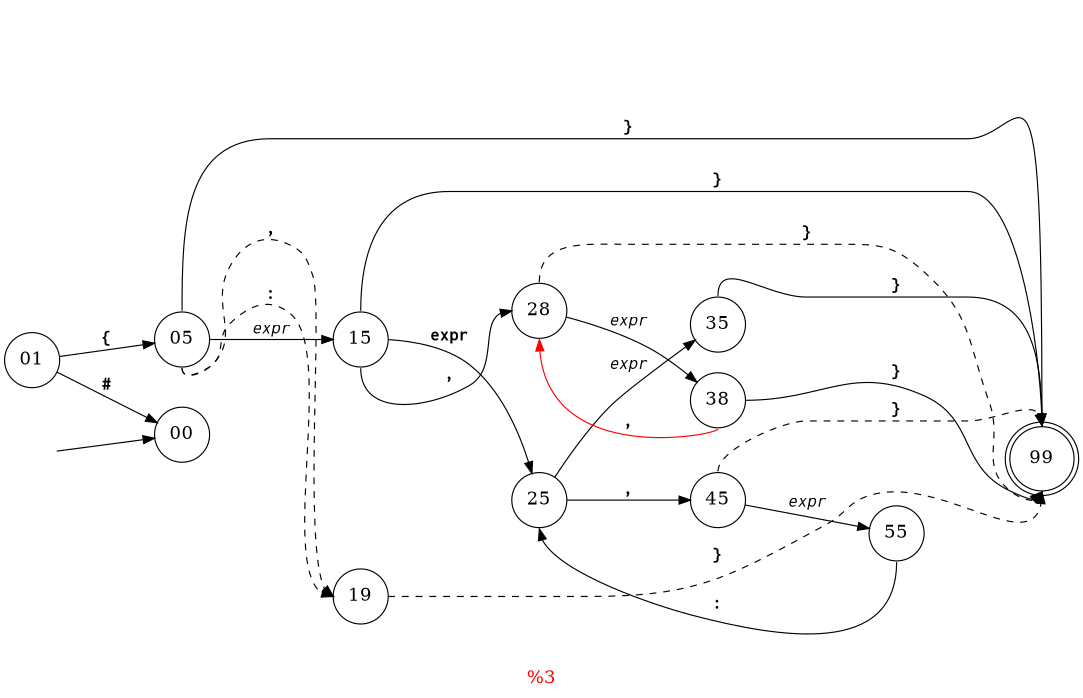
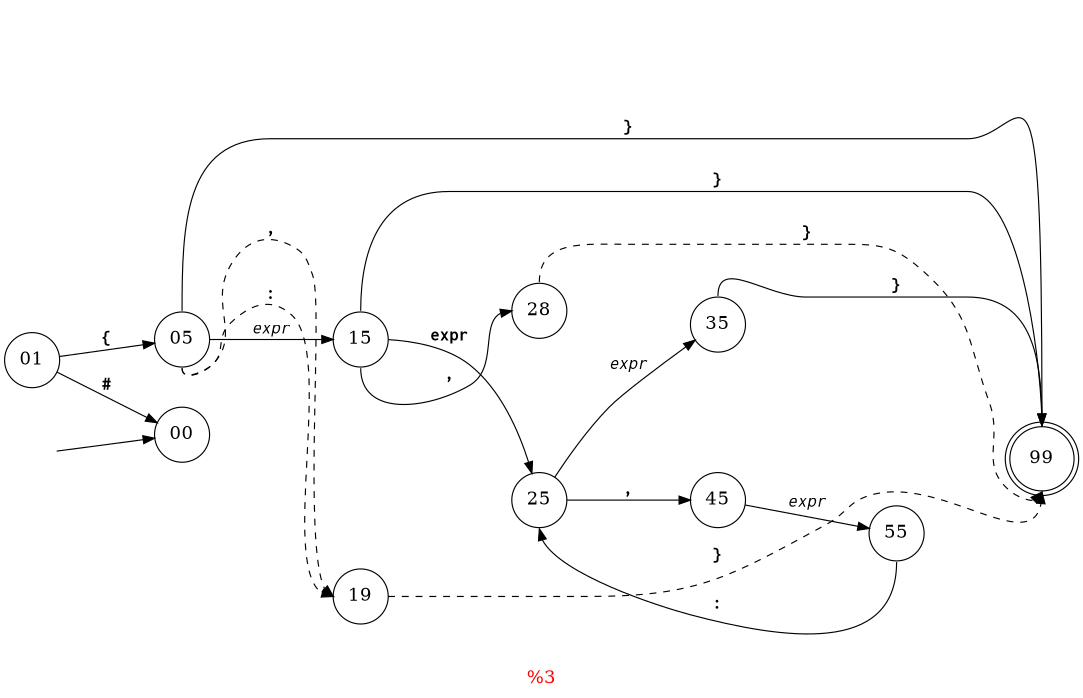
(718, 400) -> none
(871, 421) -> none
